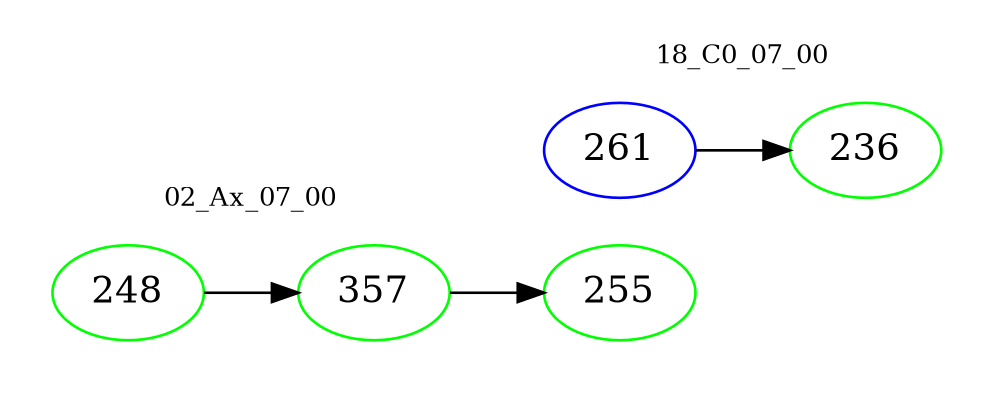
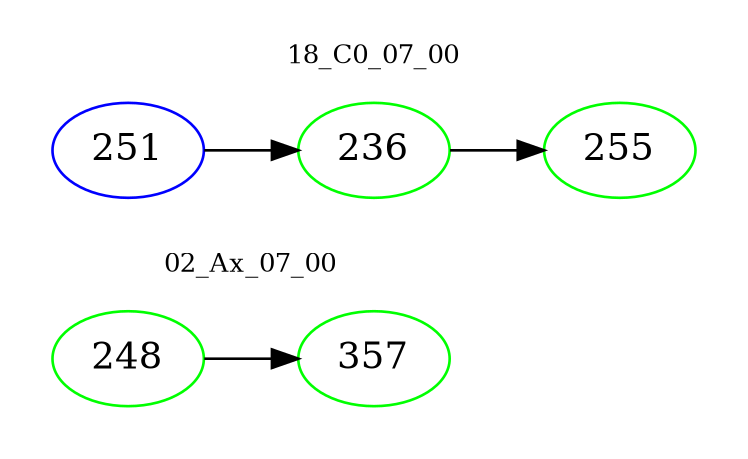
(620, 150) -> (128, 150)
(487, 293) -> (484, 150)
